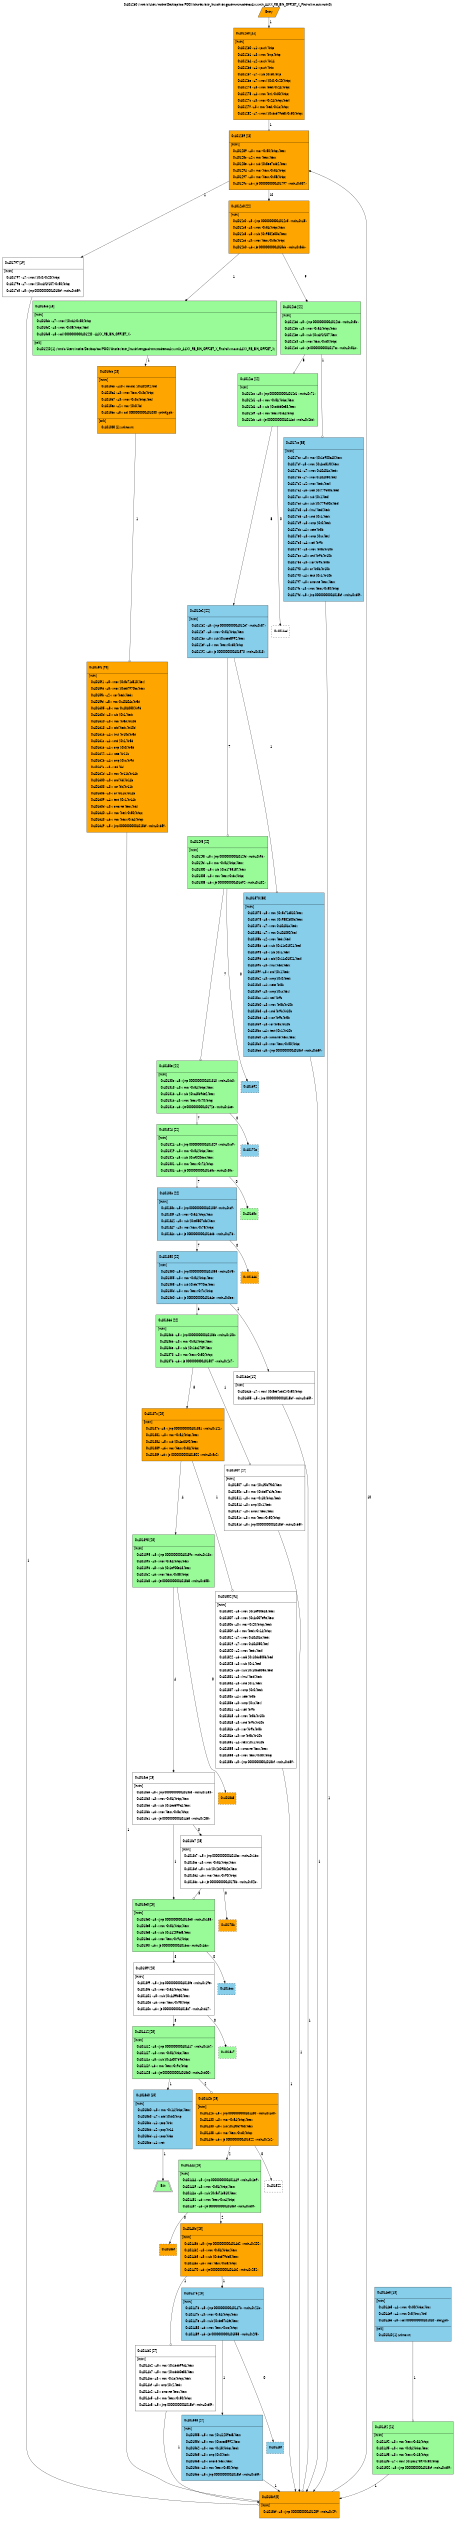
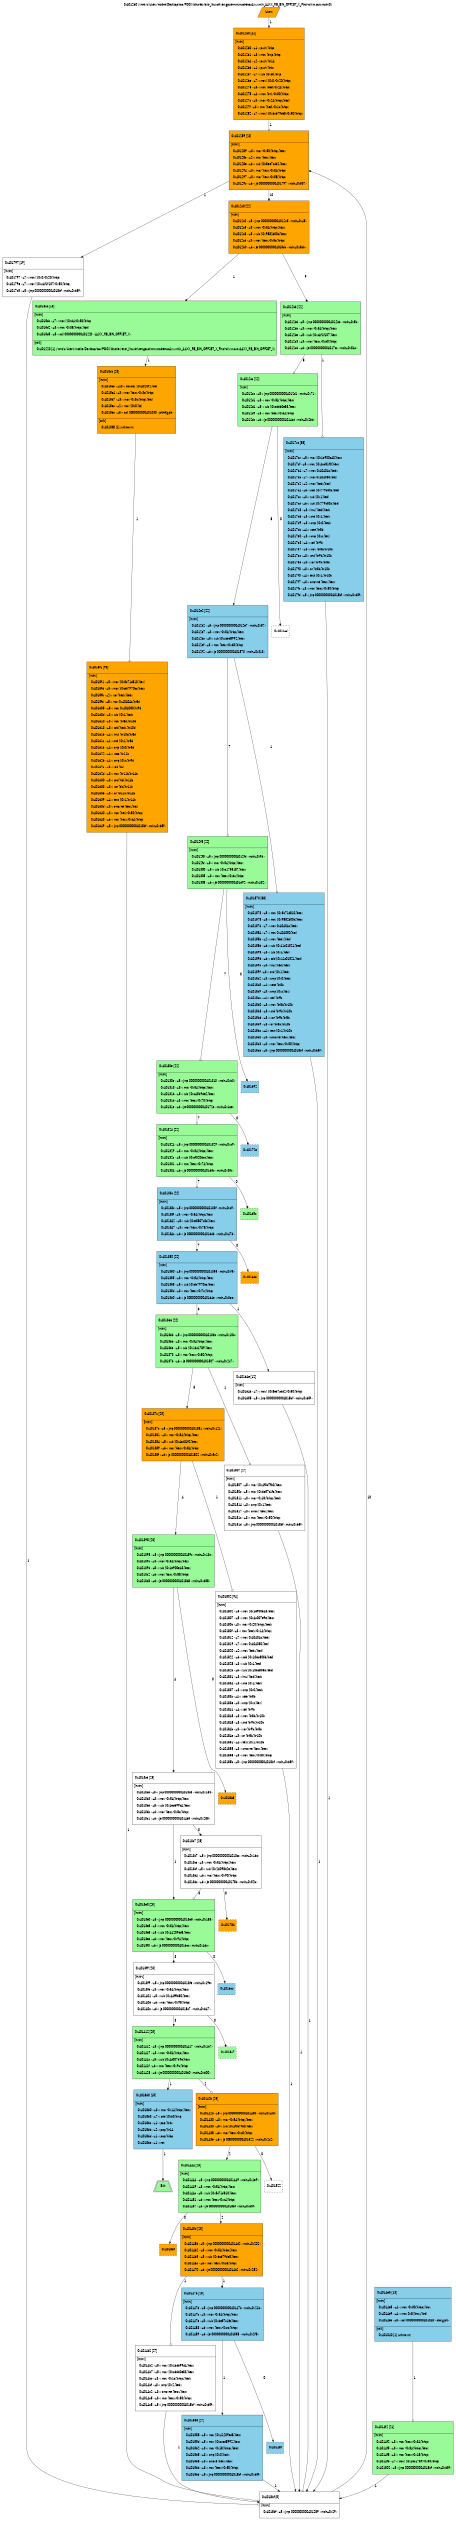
(269, 12) -> (269, 12)
(299, 2505) -> (299, 2505)
